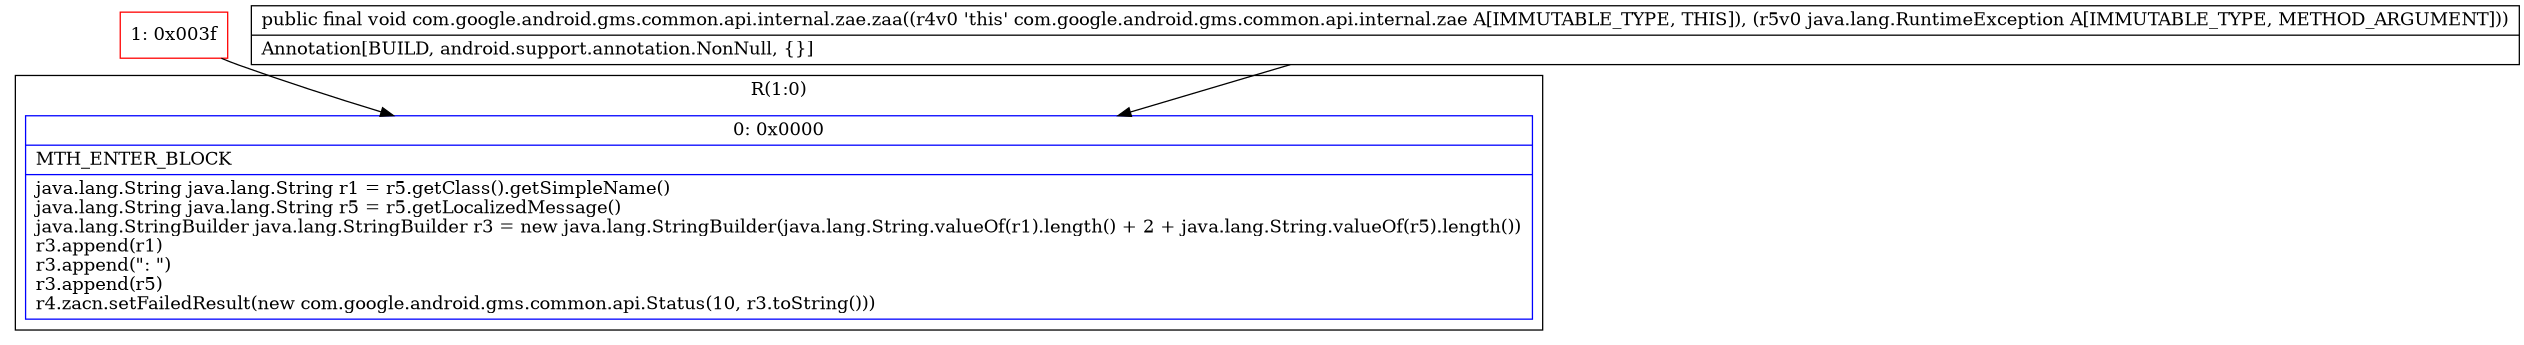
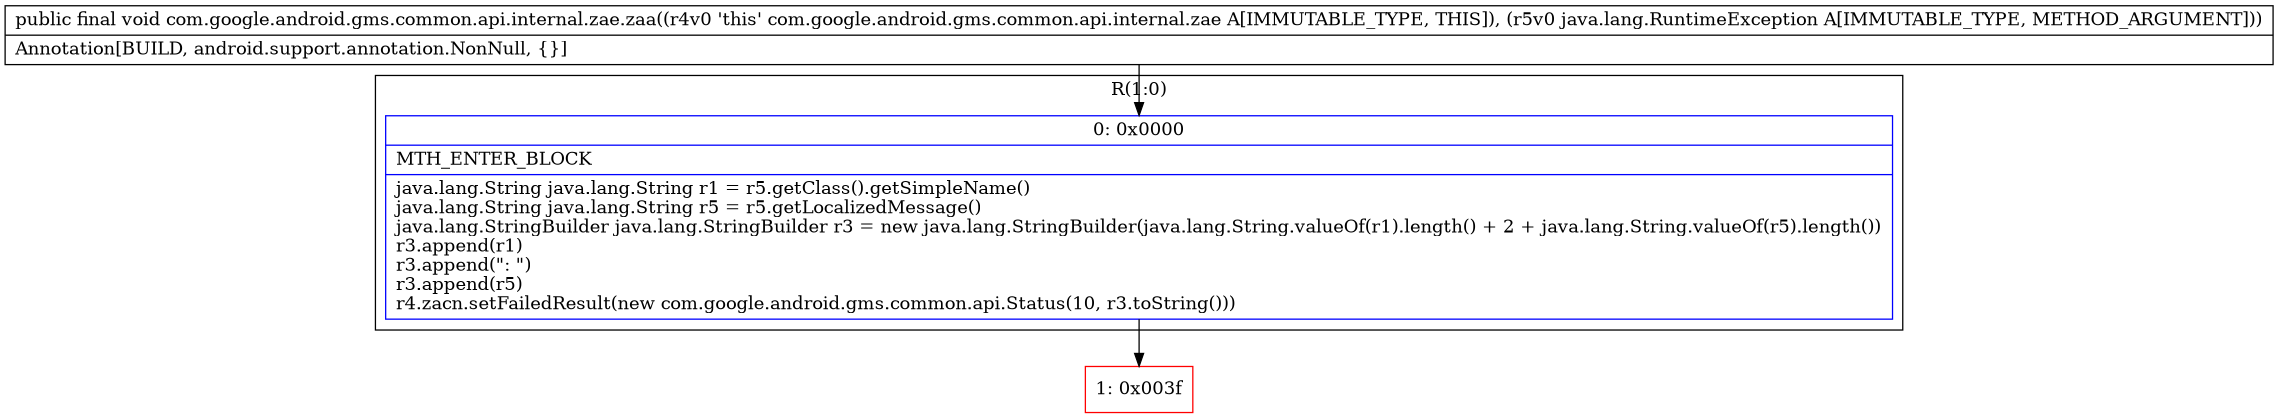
(301, 86) -> (1139, 338)
